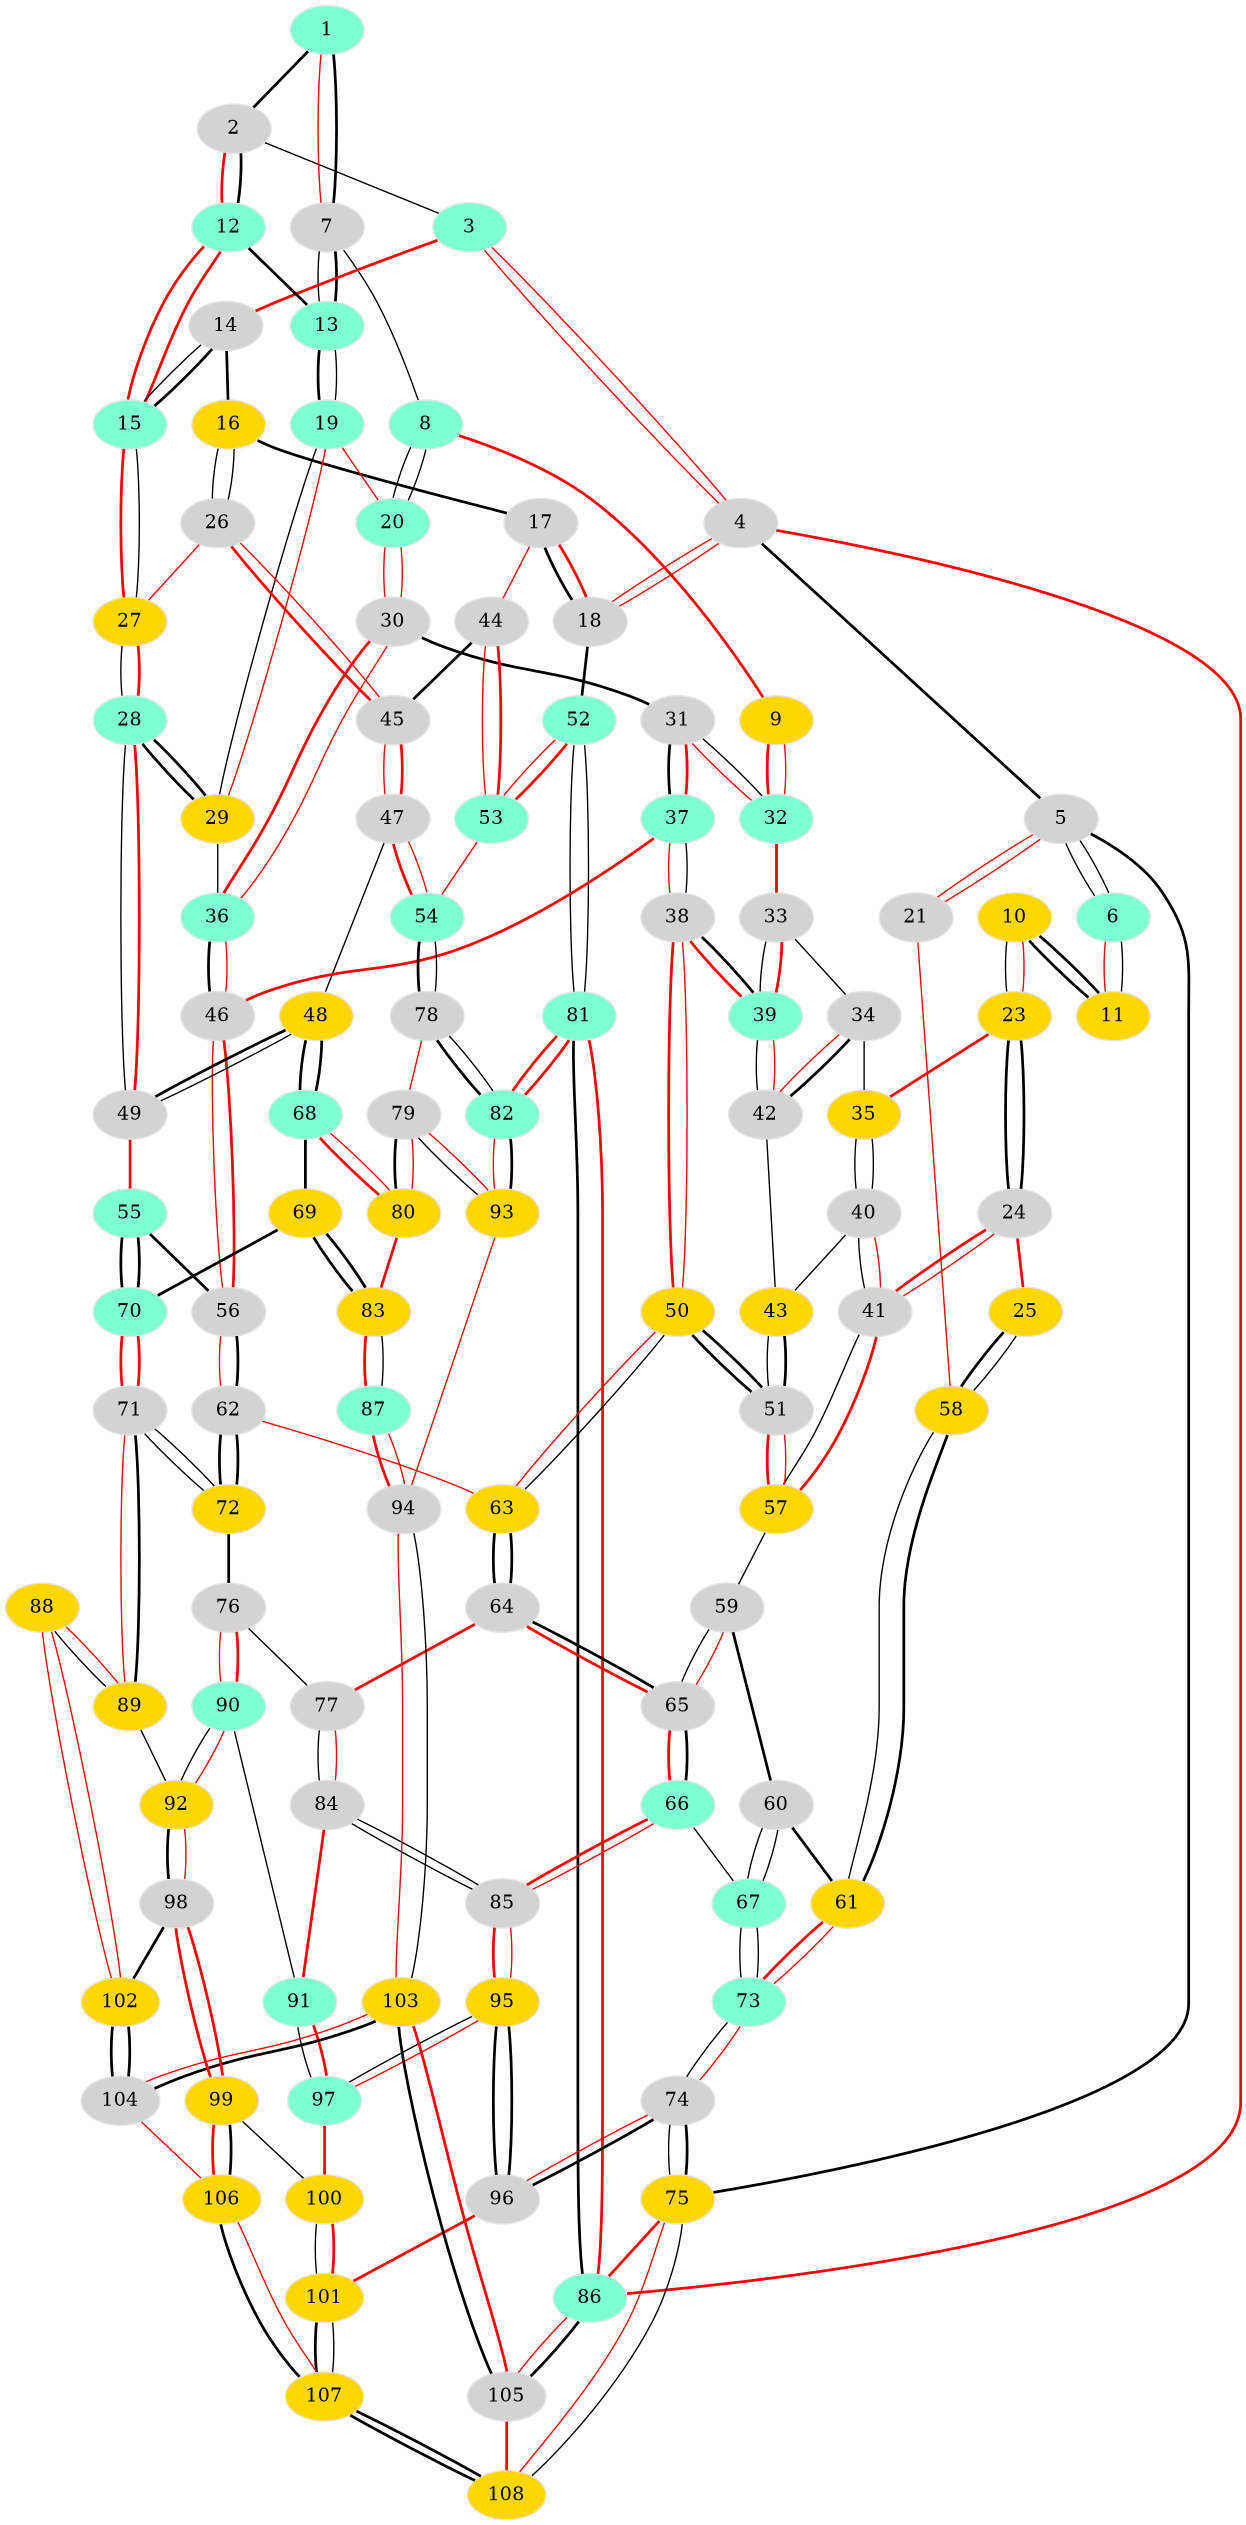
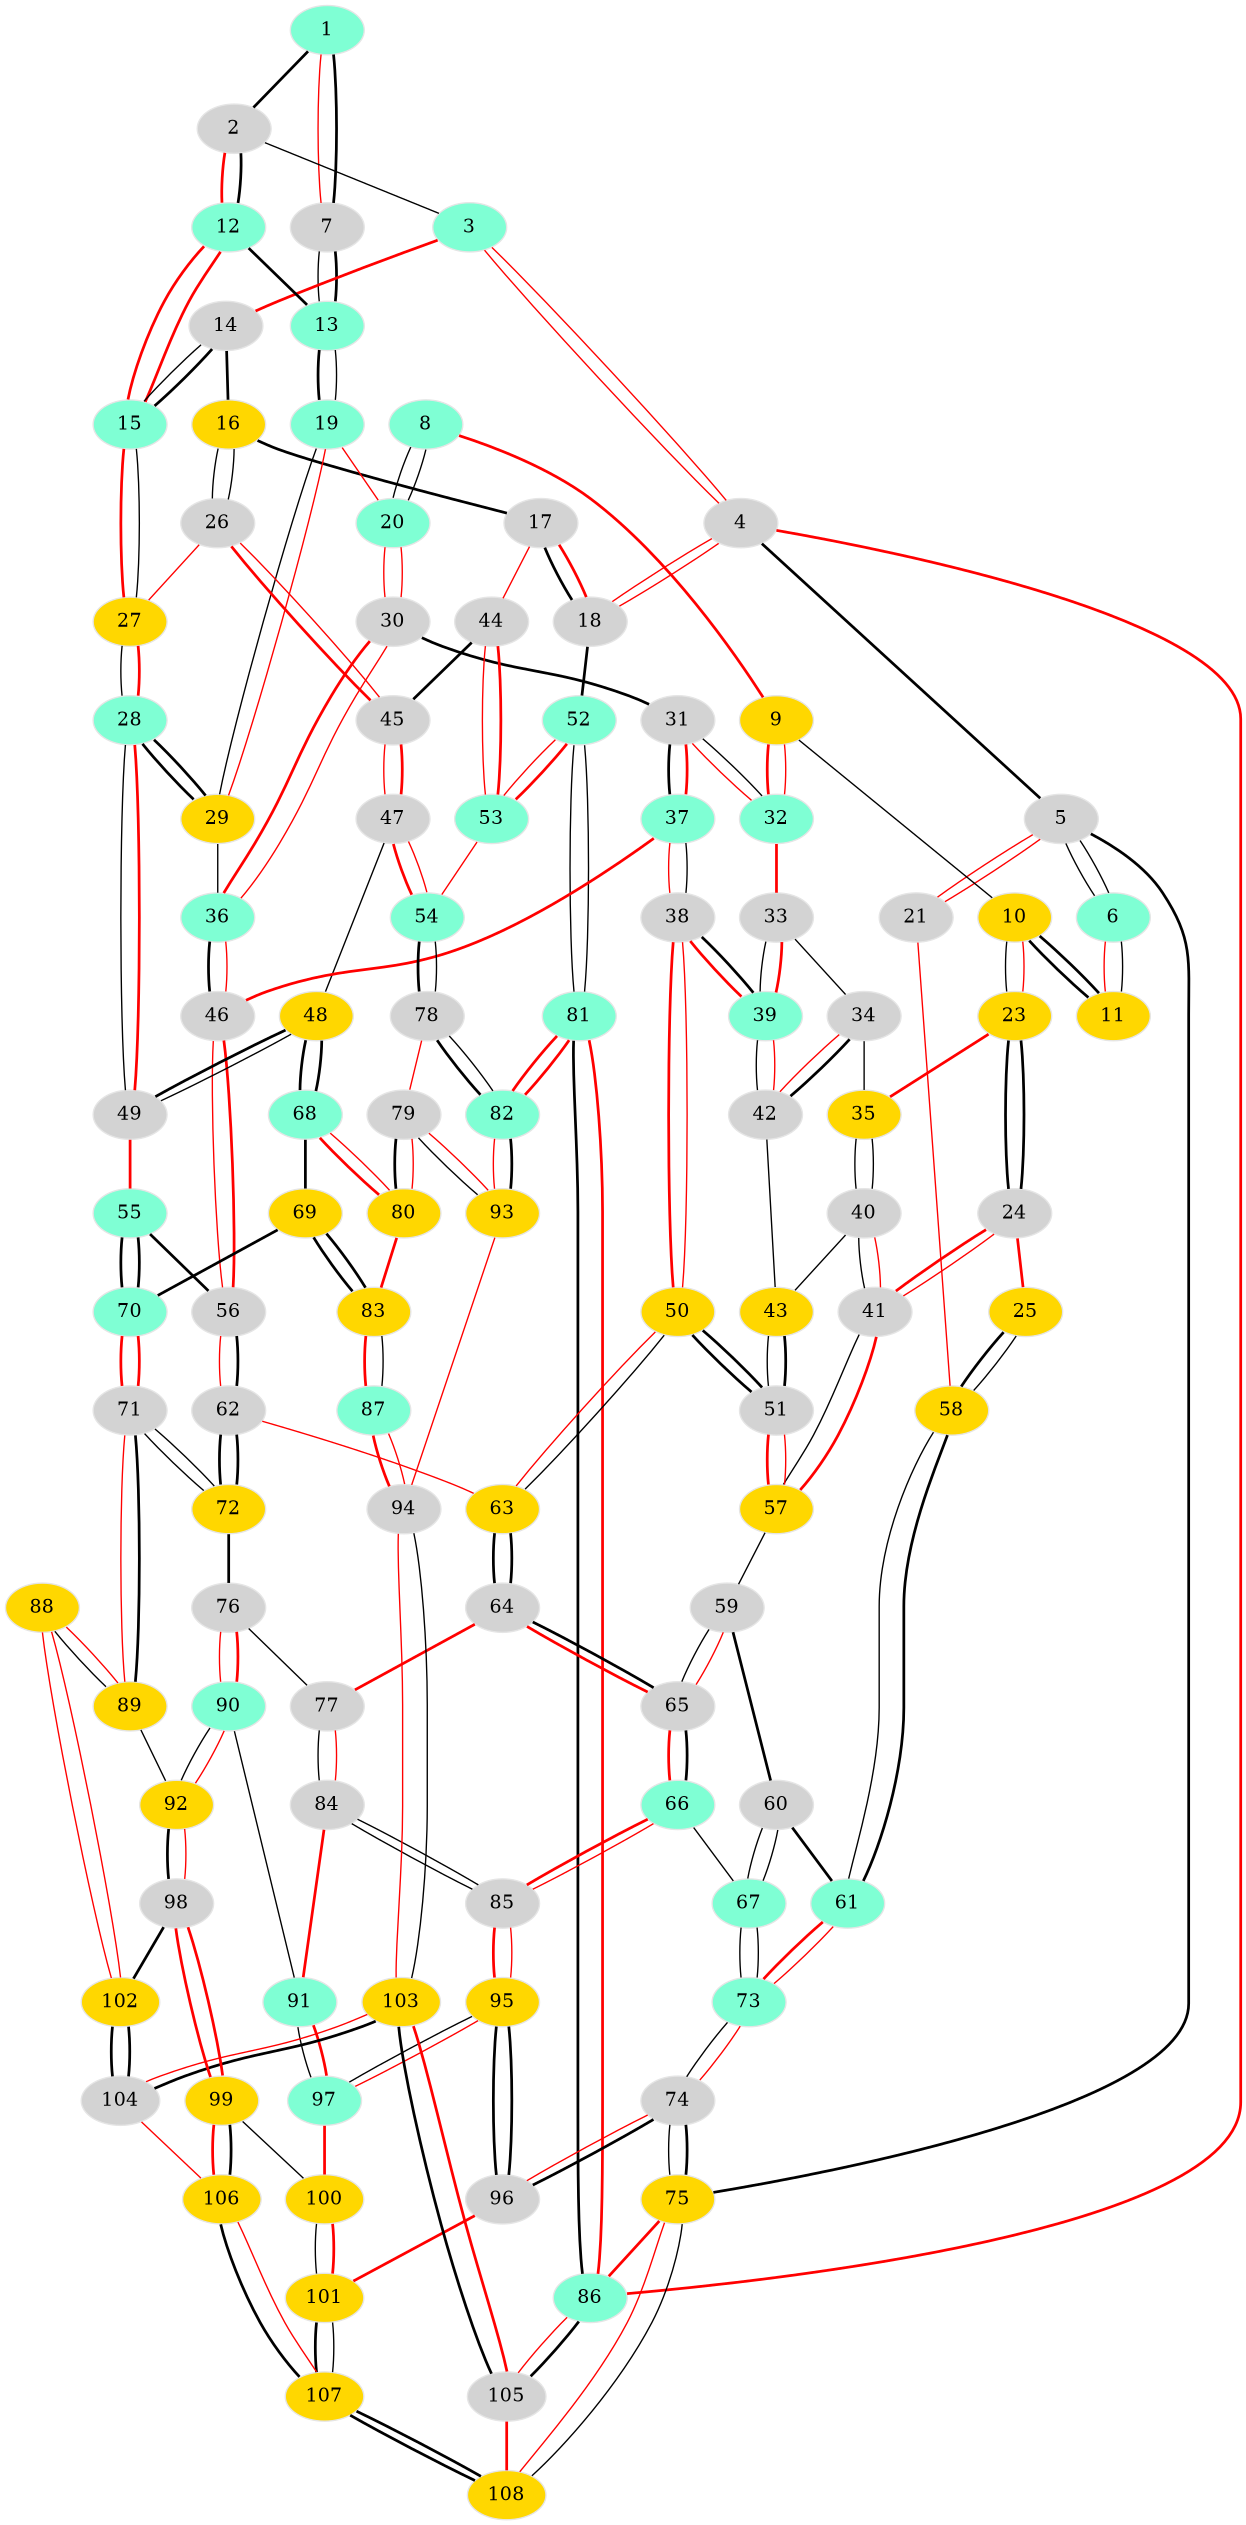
(387, 322) -> none
none -> (896, 819)
(848, 1904) -> (848, 1904)
